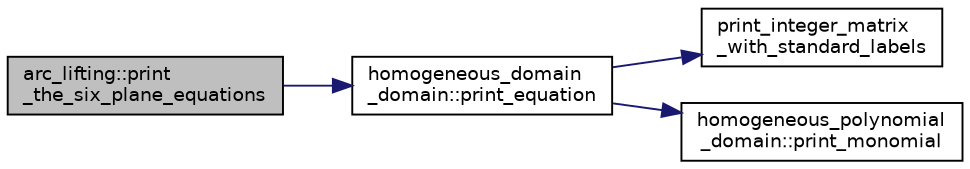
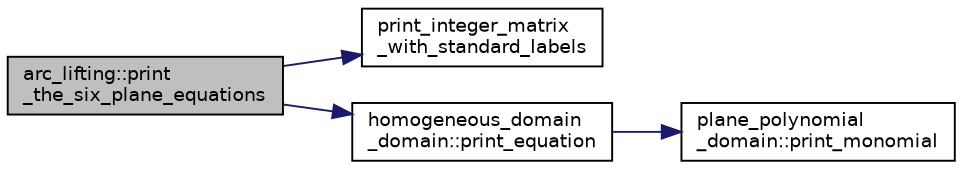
(647, 62) -> (313, 62)
(822, 132) -> (818, 132)
